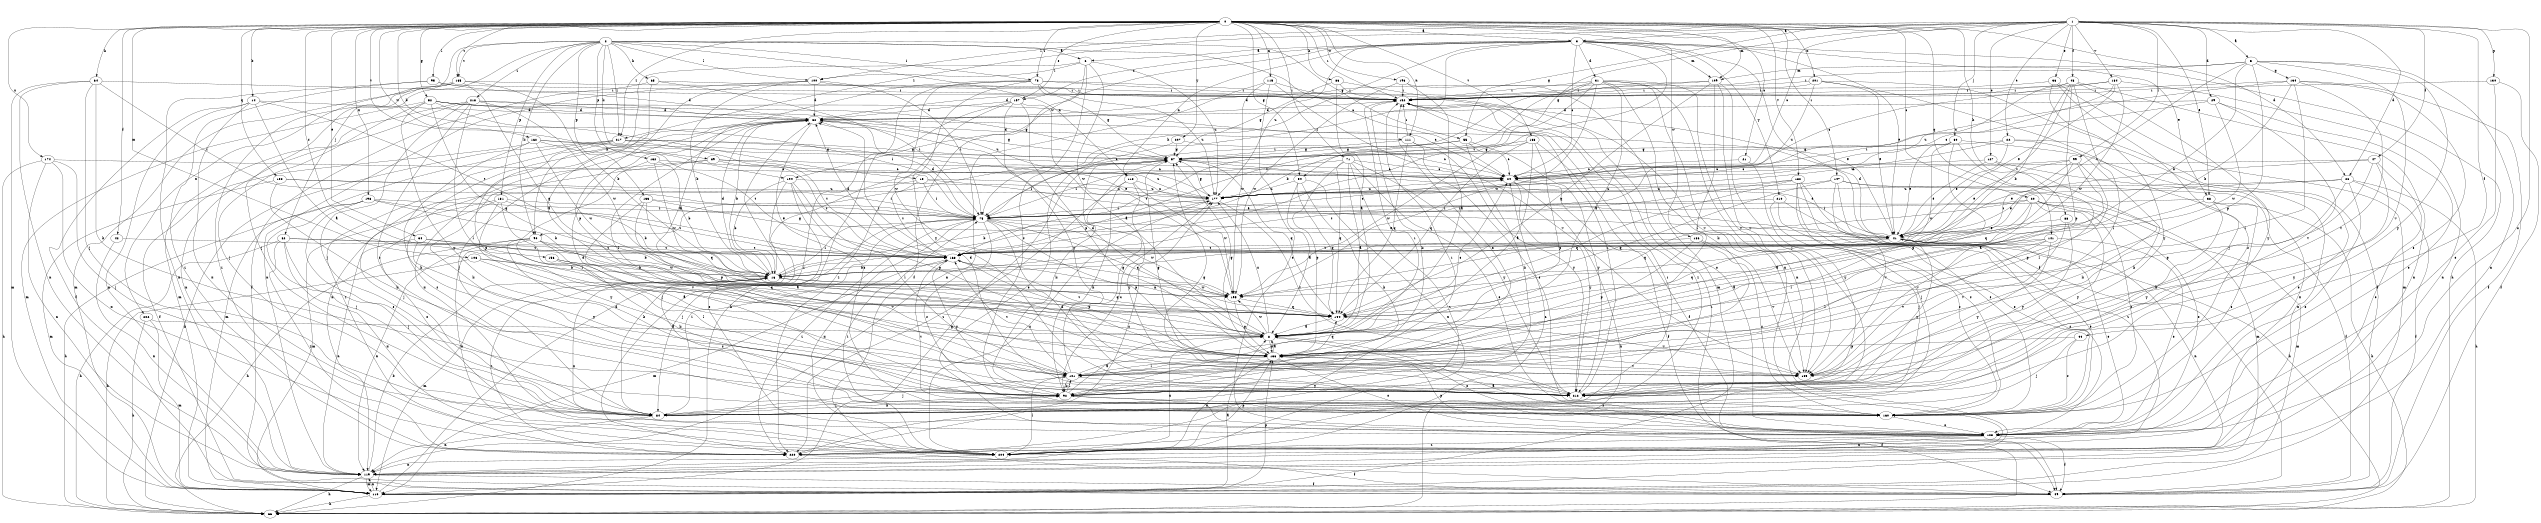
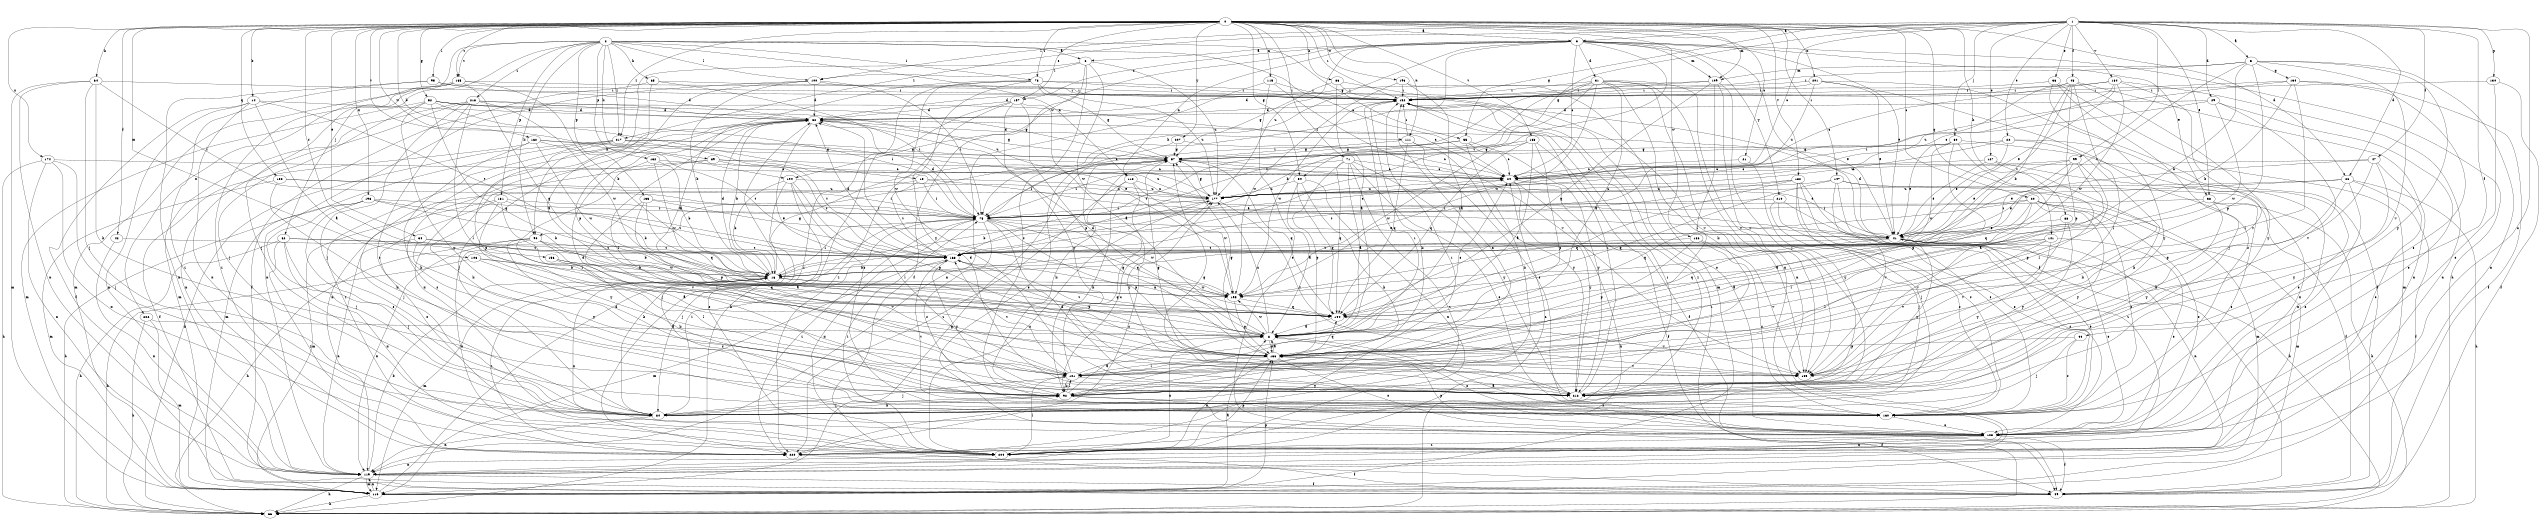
(1242, 182) -> (1289, 180)
(2197, 274) -> (2143, 272)
